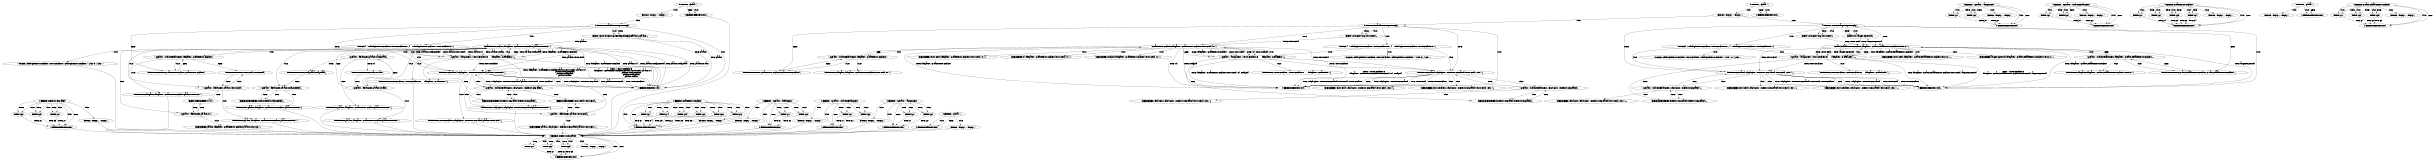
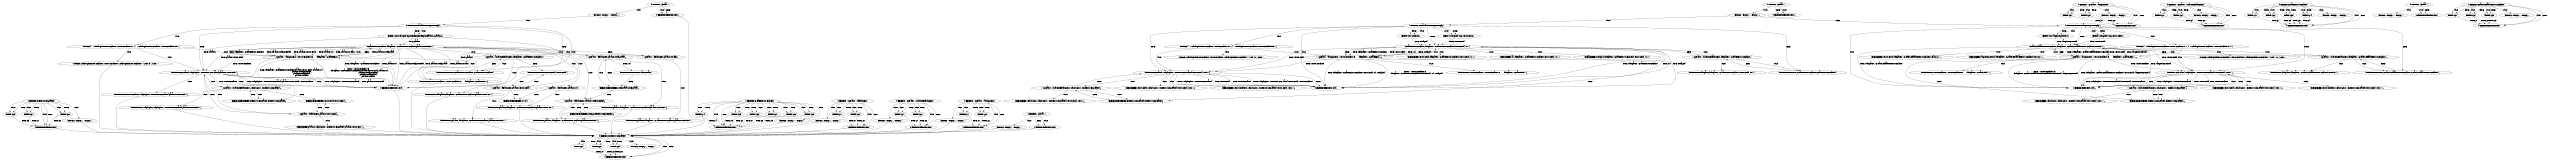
none -> (1411, 36)
(332, 64) -> (601, 73)
(355, 79) -> (628, 80)
(386, 79) -> (607, 75)
(192, 107) -> none
